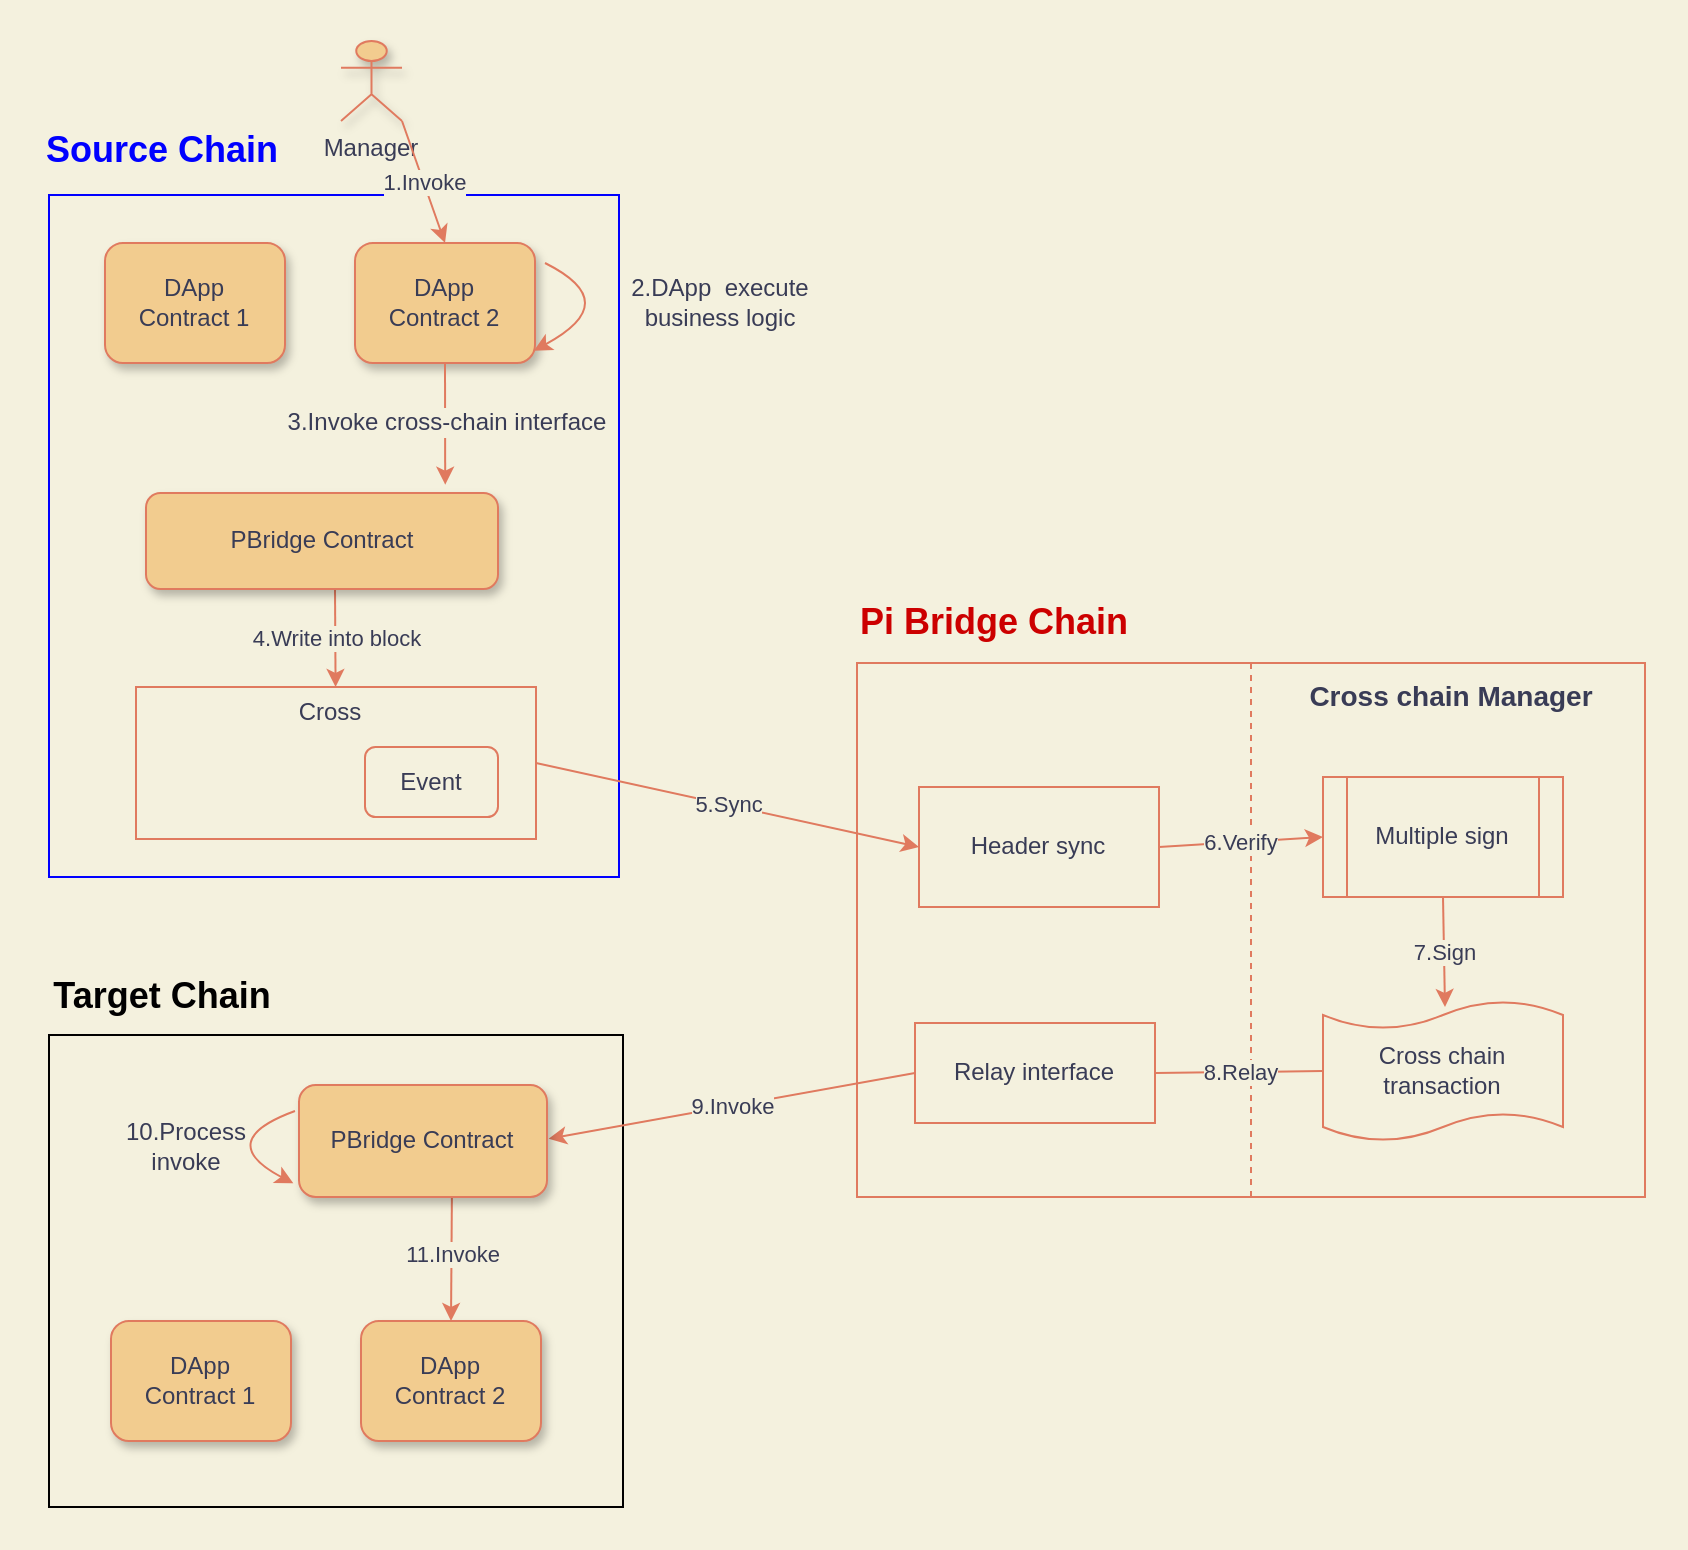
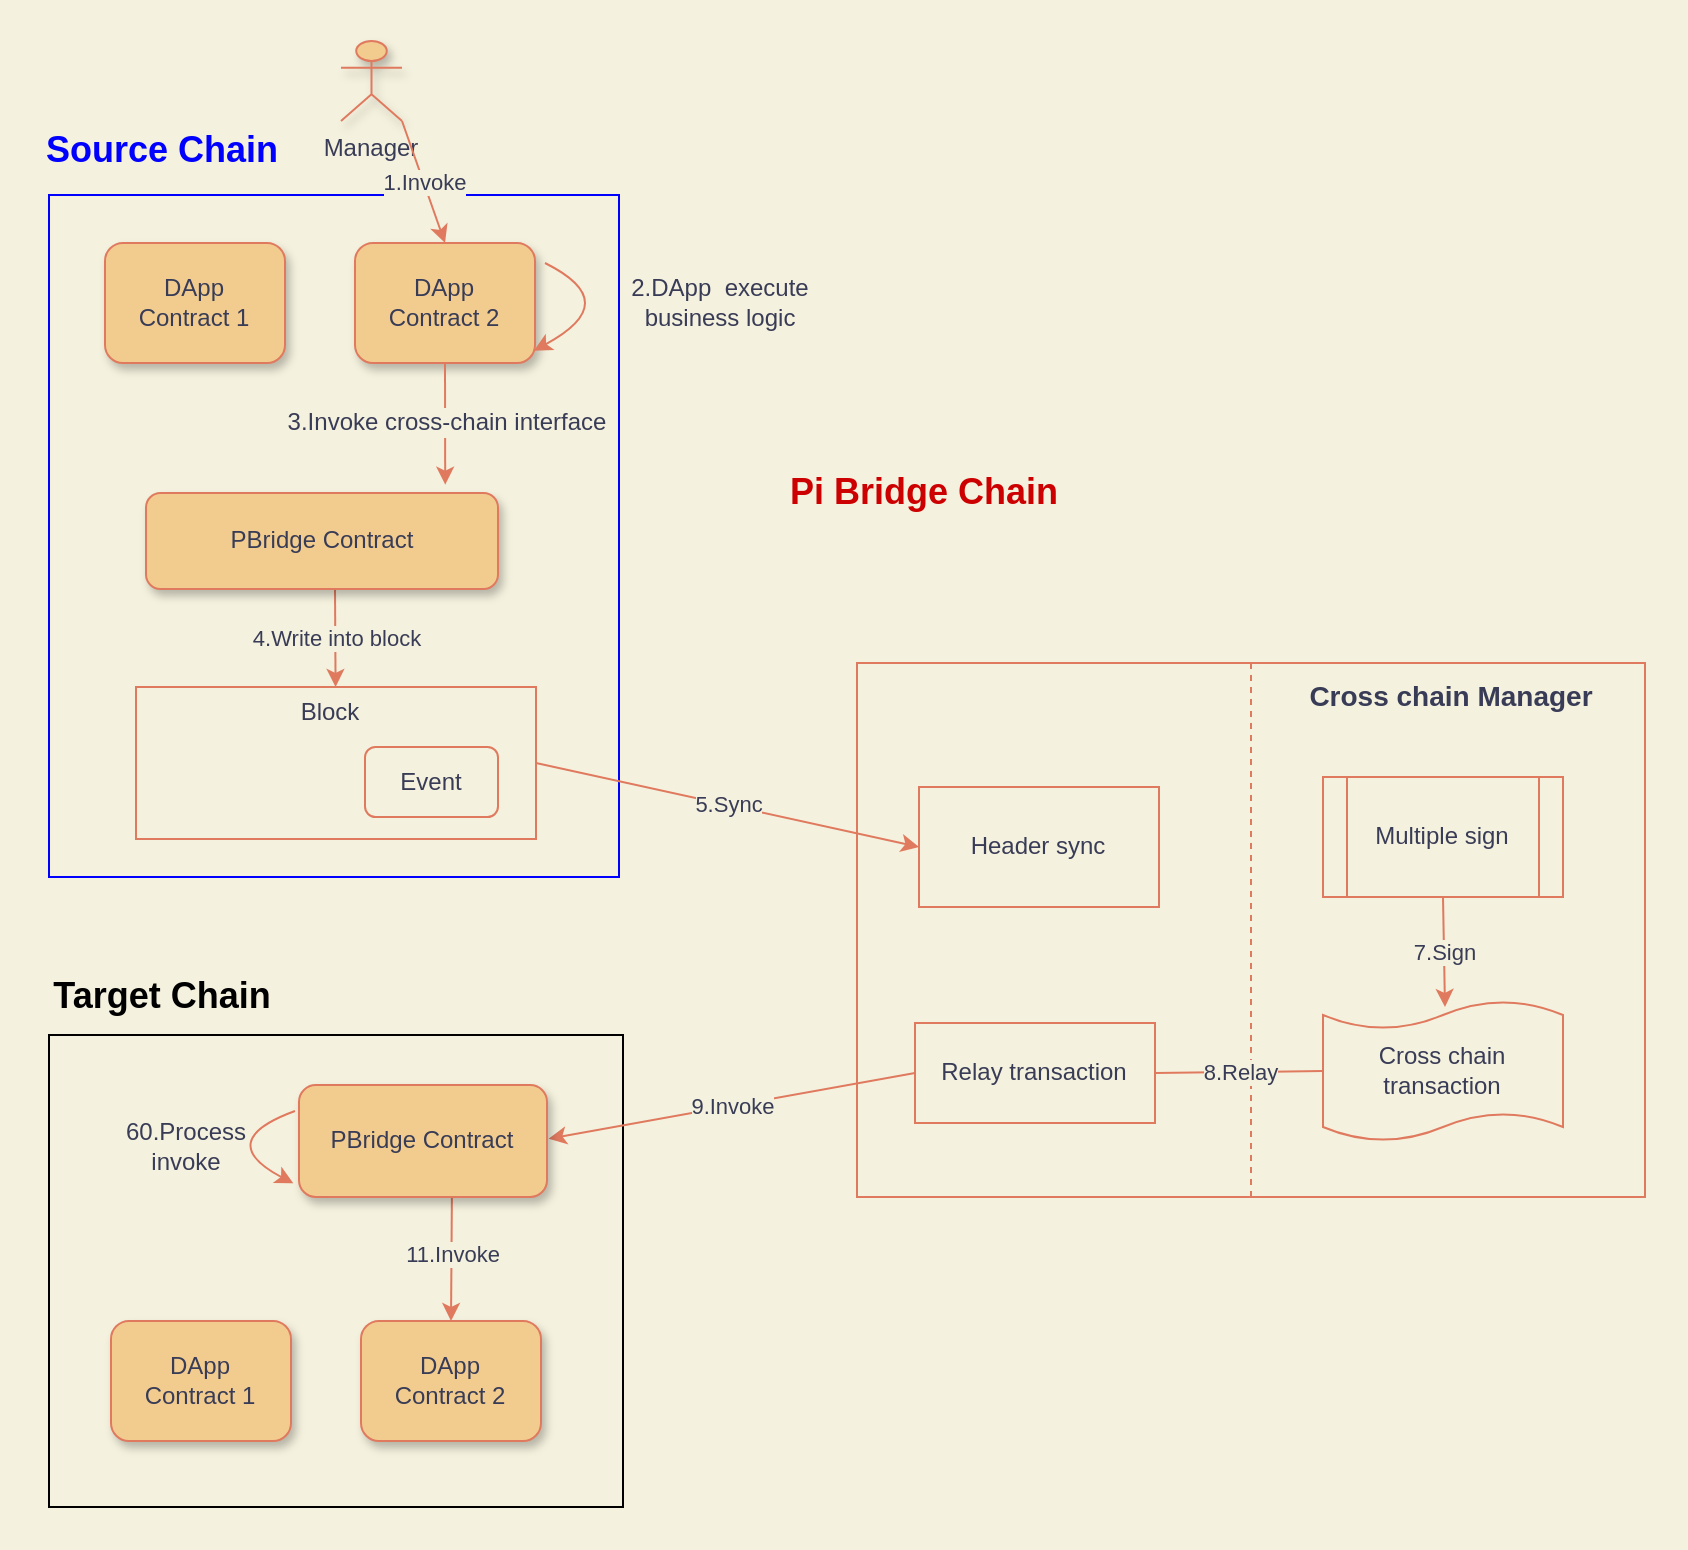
(995, 623) -> (925, 493)
(331, 713) -> (331, 713)
(1267, 840) -> none
(1035, 1073) -> (1035, 1073)
(187, 1147) -> (187, 1147)
